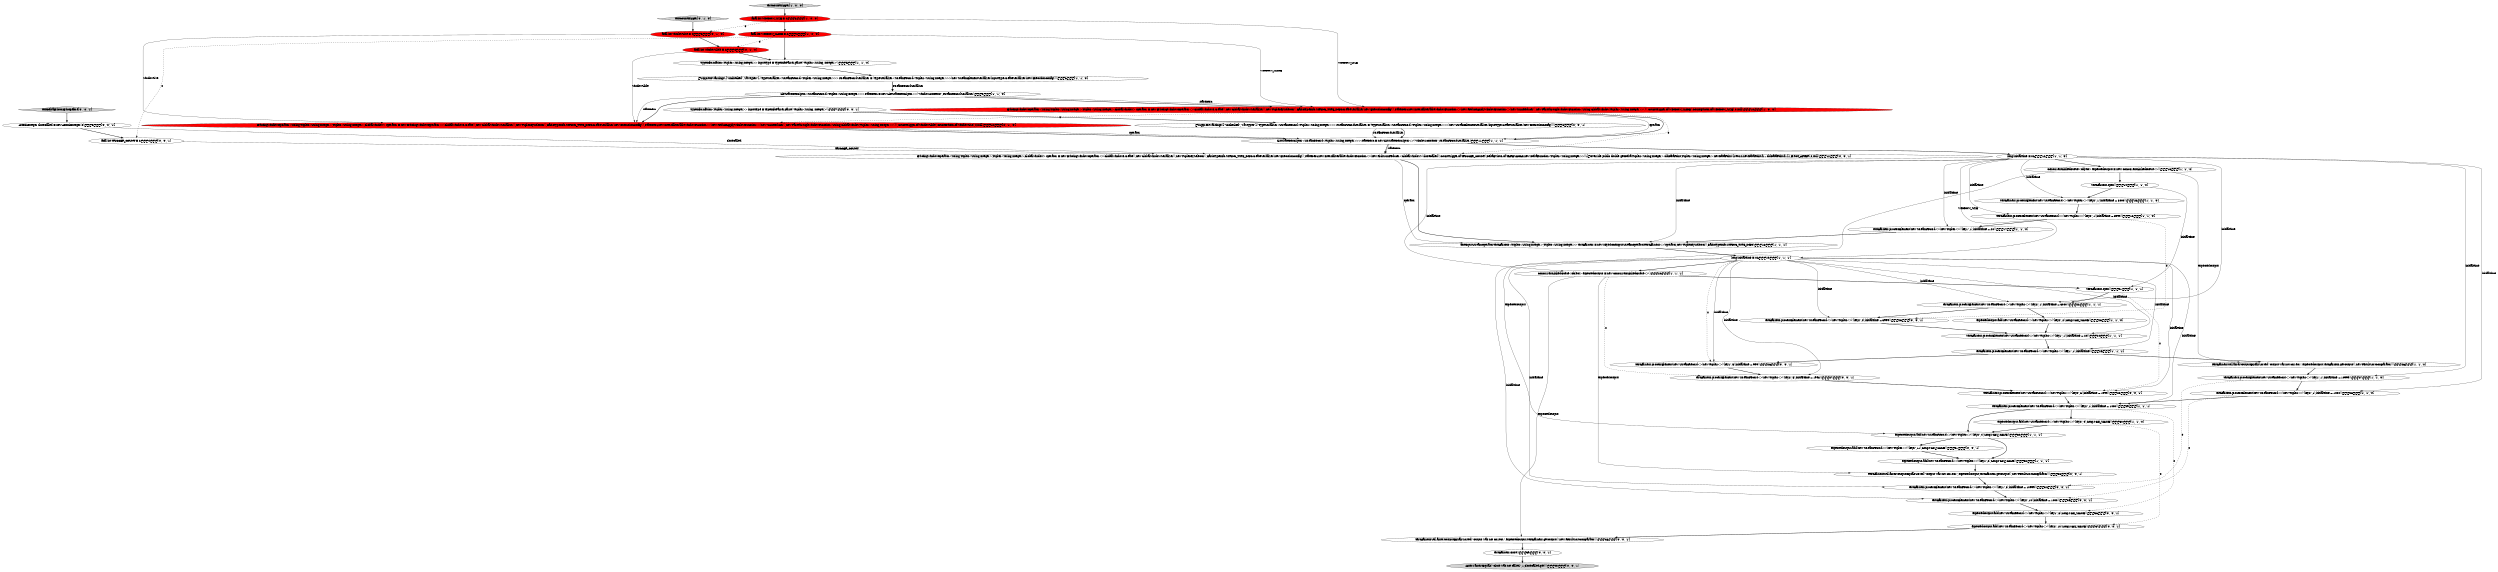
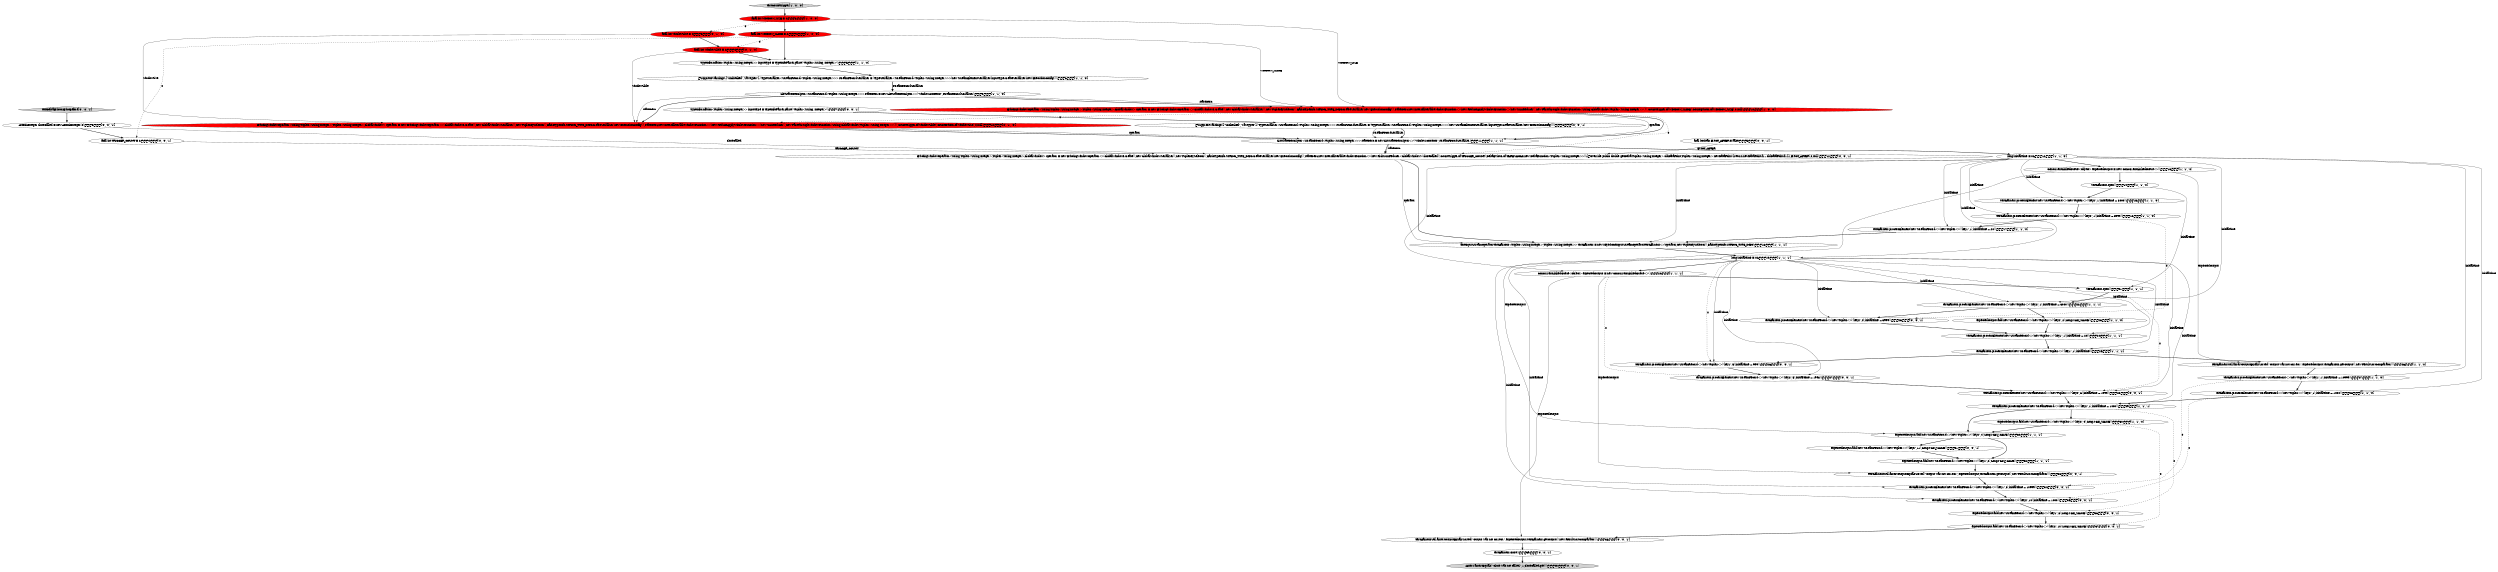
(693, 19) -> none
none -> (1732, 141)
(1968, 209) -> (1968, 209)
